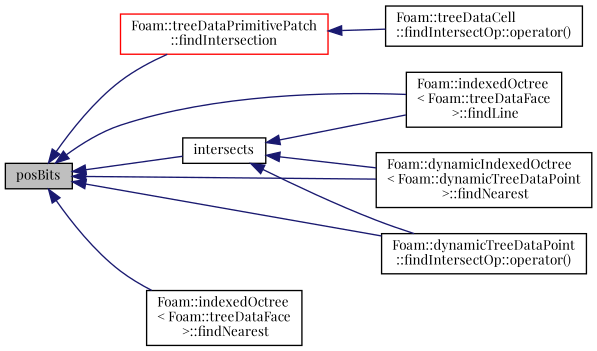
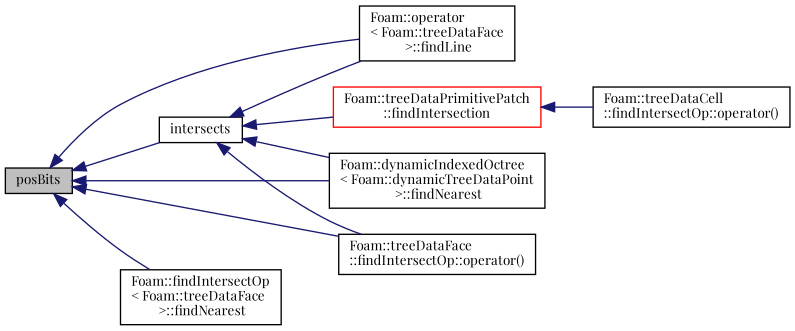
(105, 95) -> (295, 121)
(484, 100) -> (437, 33)
(484, 254) -> (437, 254)
(224, 318) -> (201, 297)
